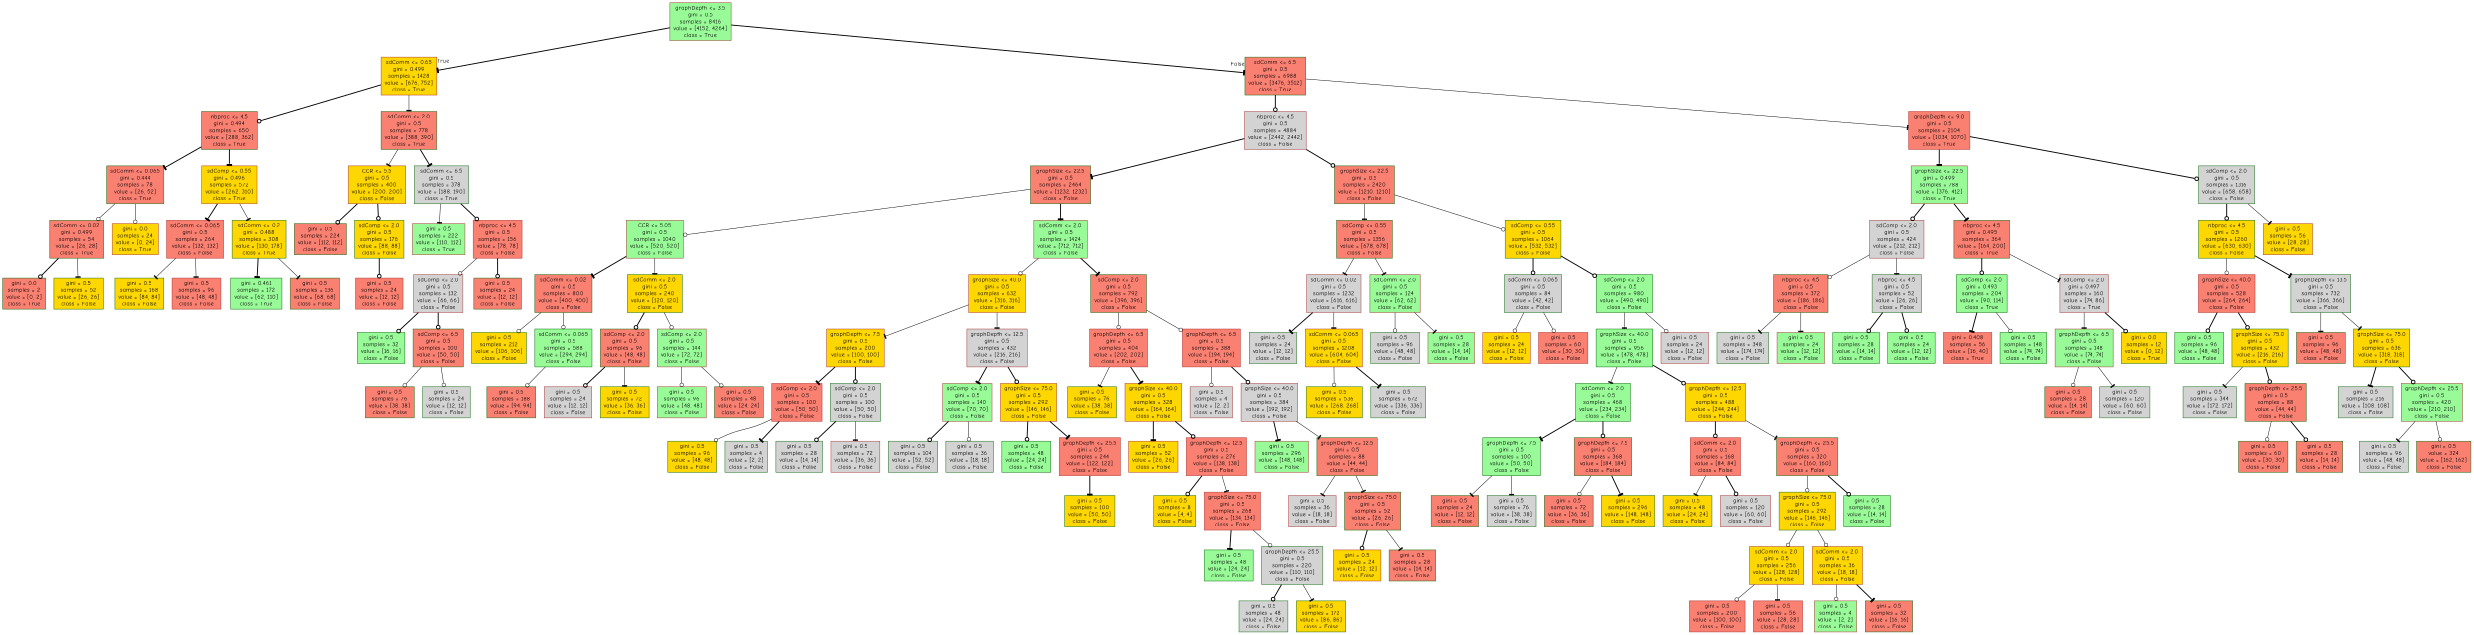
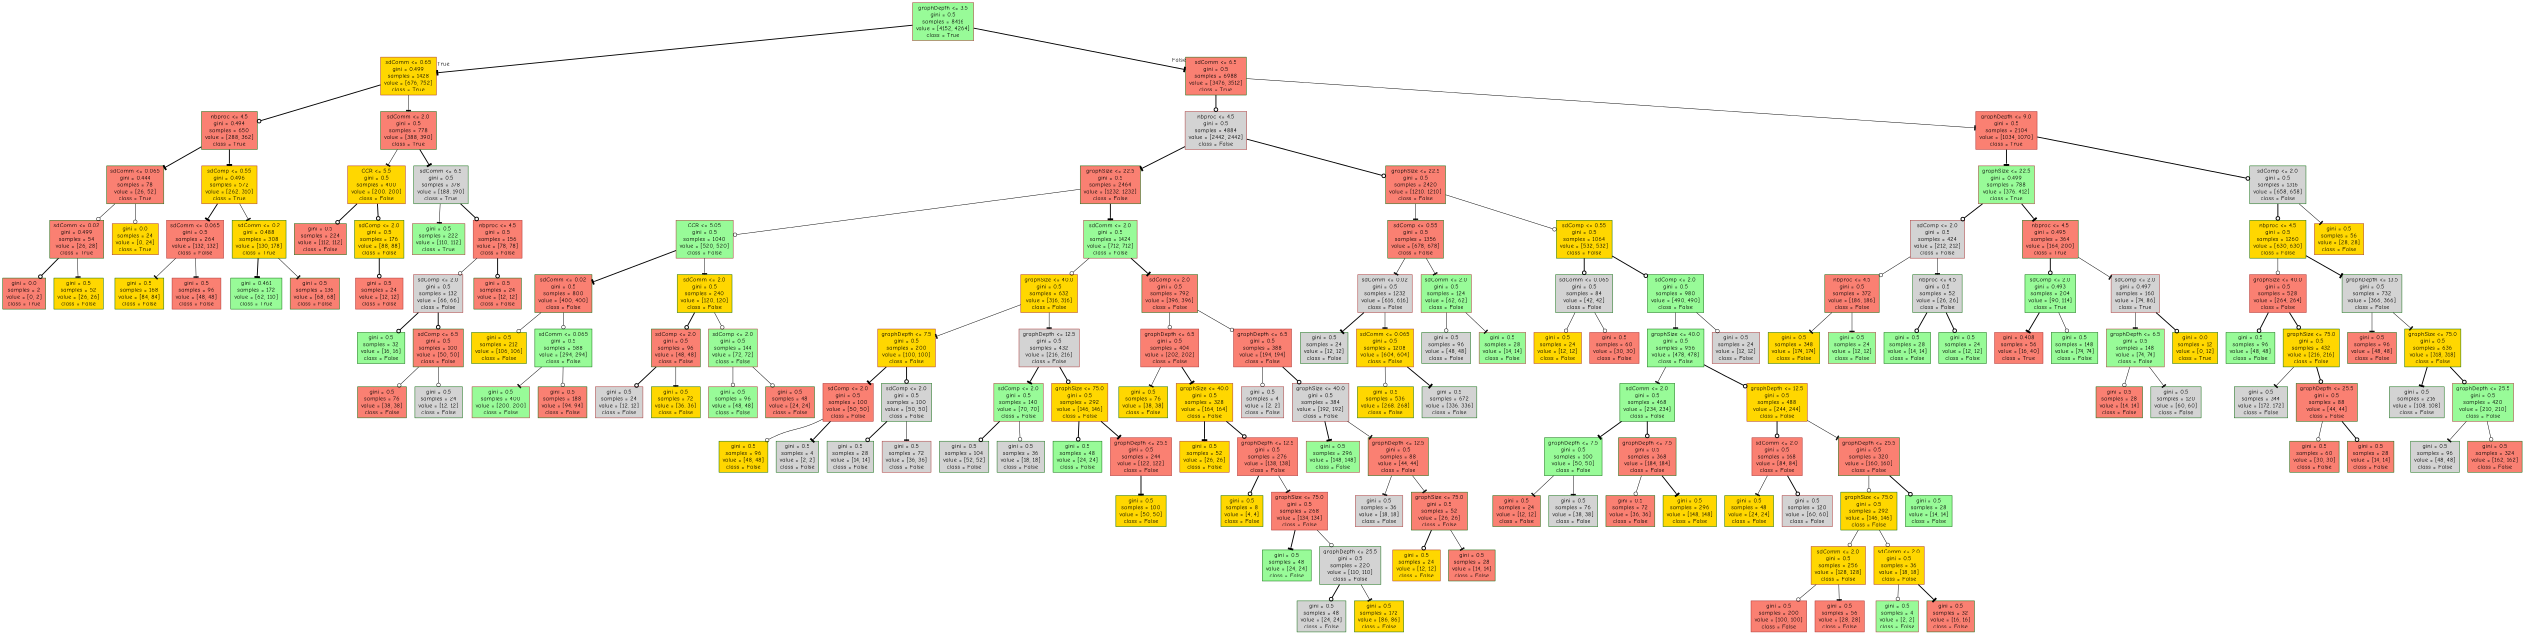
(1743, 348) -> (1794, 348)
none -> (501, 402)
(2444, 457) -> (2495, 457)
